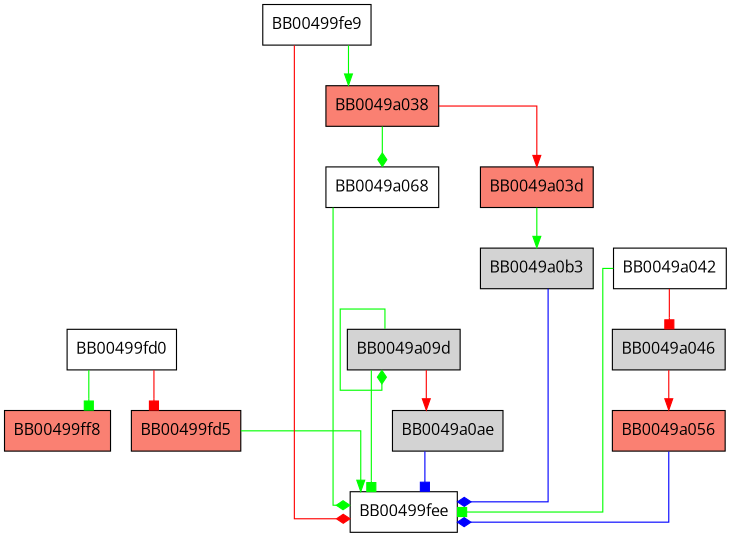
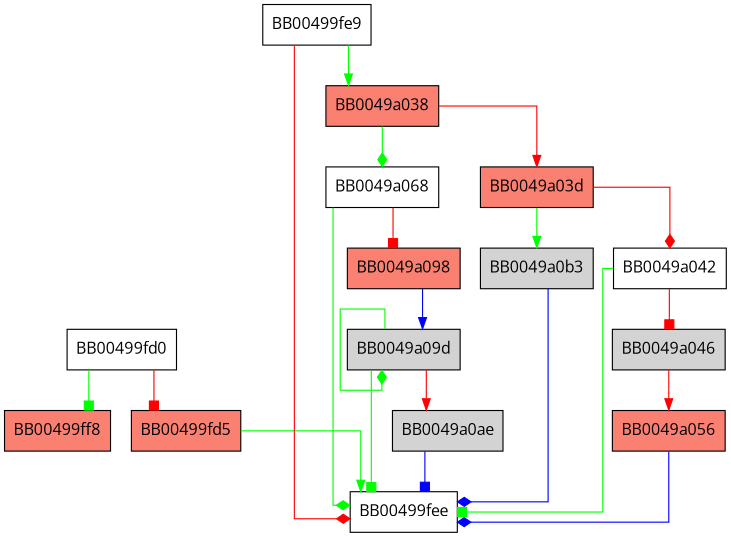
none -> (655, 187)
none -> (404, 268)
